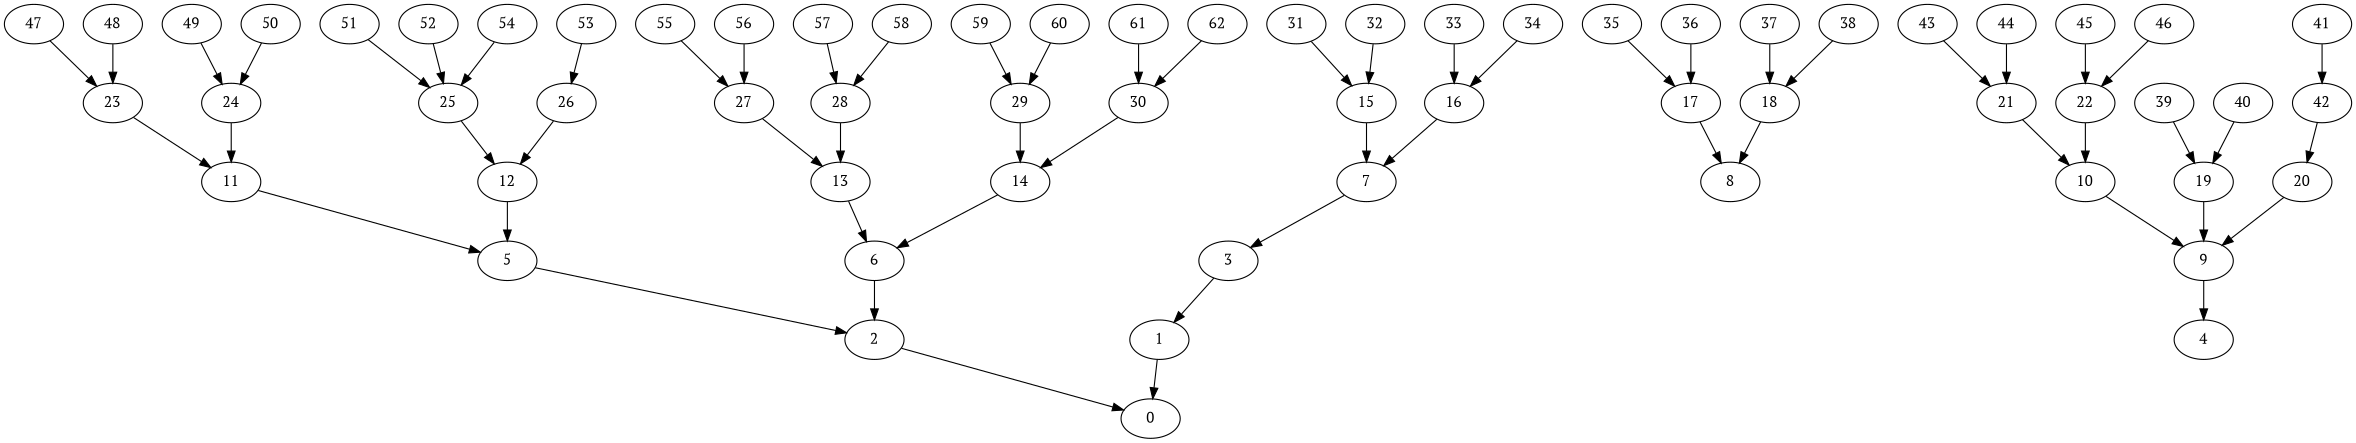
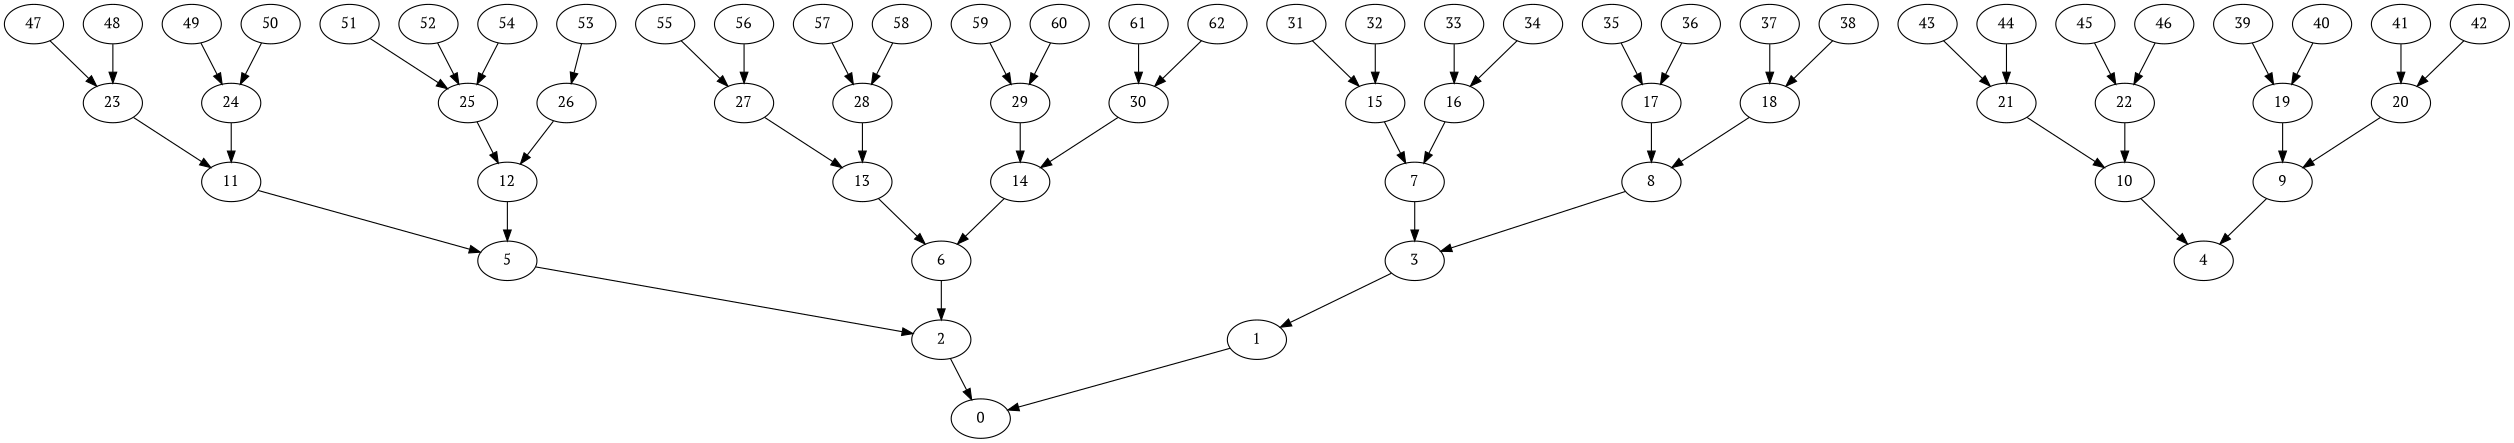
(2322, 58) -> (2401, 58)
(2140, 218) -> (2160, 217)
none -> (1538, 220)
